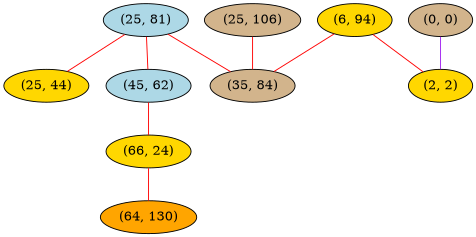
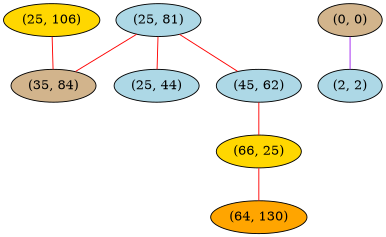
(253, 20) -> (52, 20)
(355, 20) -> none
(46, 86) -> (157, 86)
(441, 86) -> (350, 86)
(149, 151) -> (259, 151)
